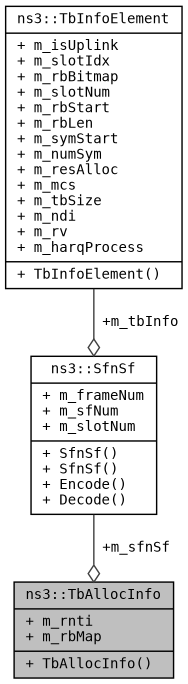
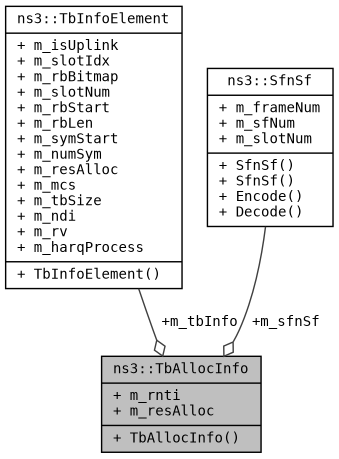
(94, 314) -> (148, 315)
(64, 637) -> (164, 411)
